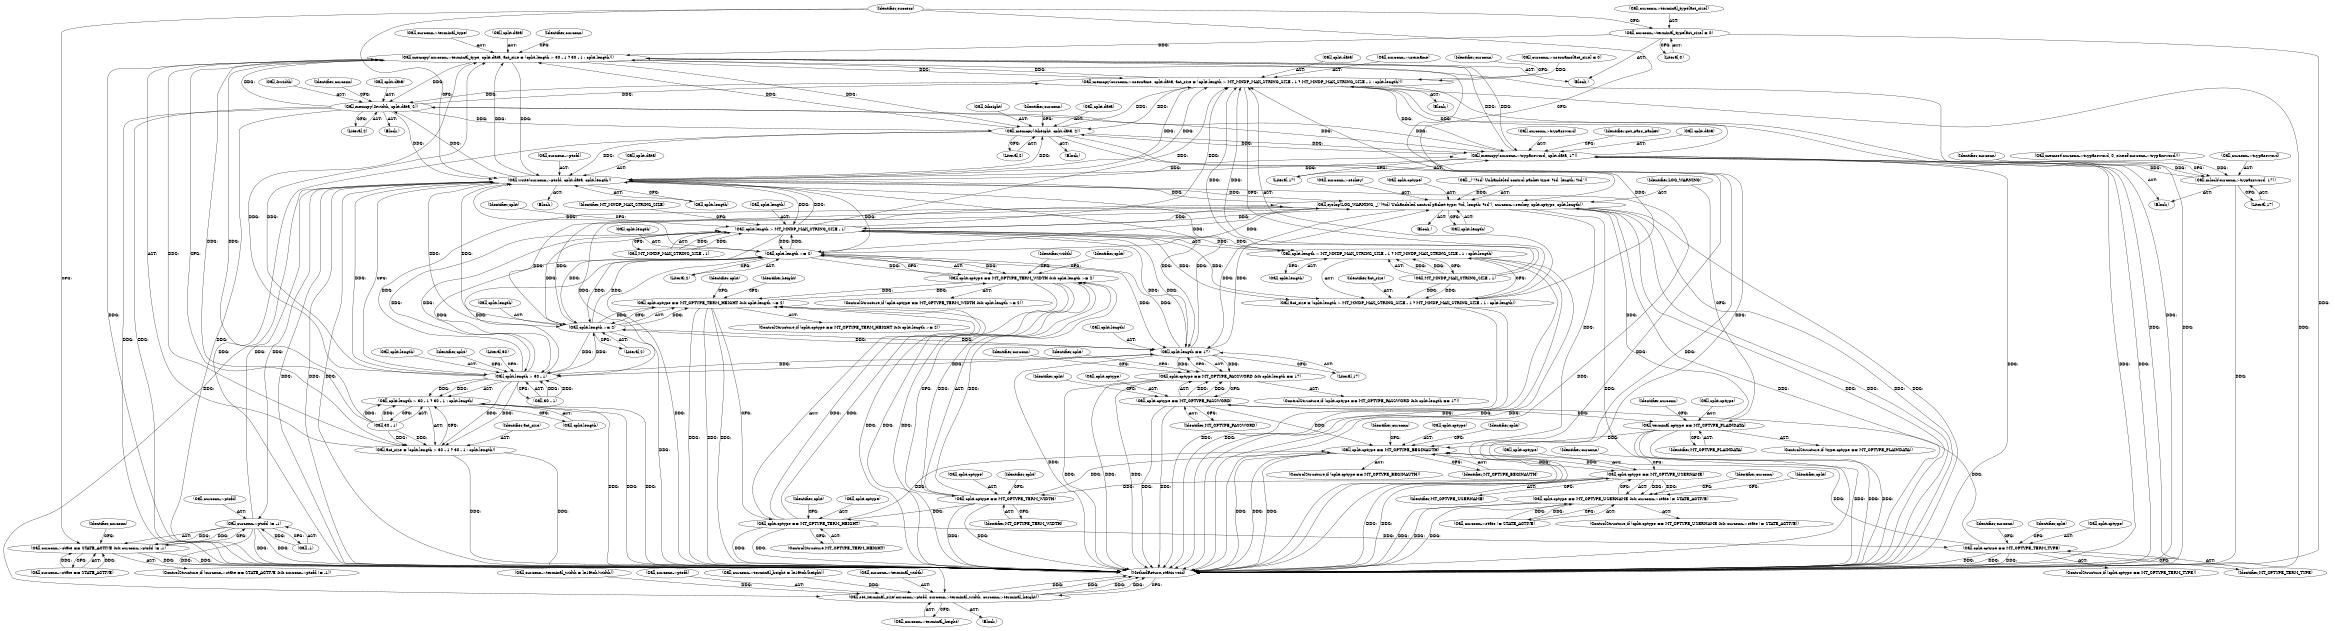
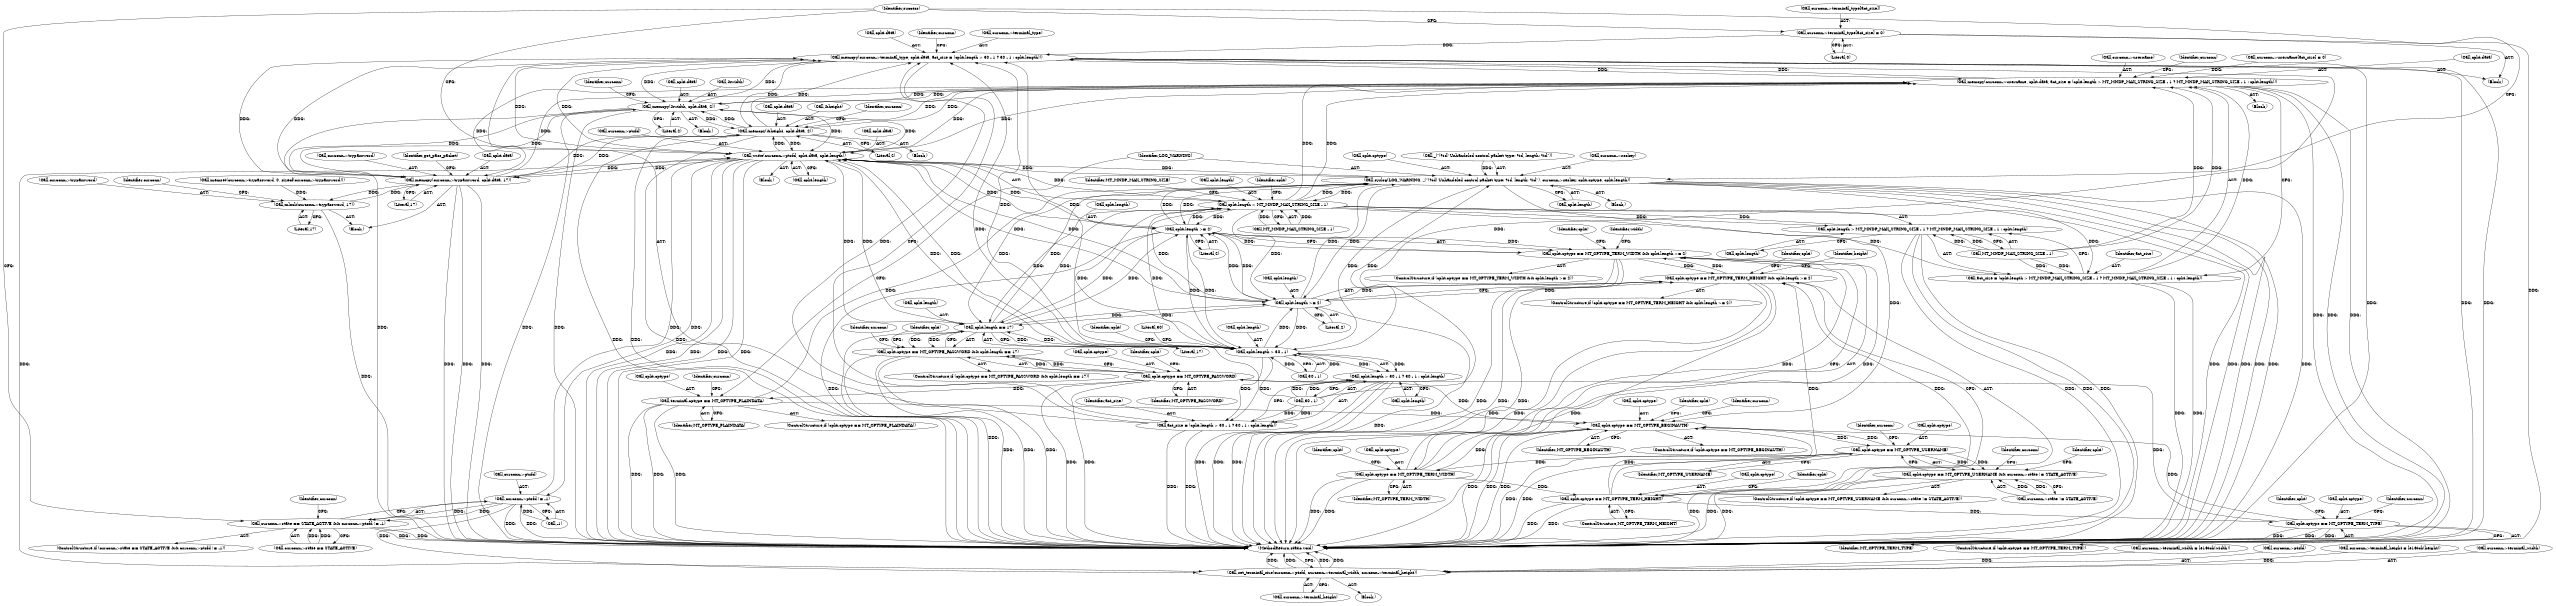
none -> (724, 121)
(805, 205) -> (1017, 180)
(383, 279) -> (936, 254)
(1848, 450) -> (851, 426)
